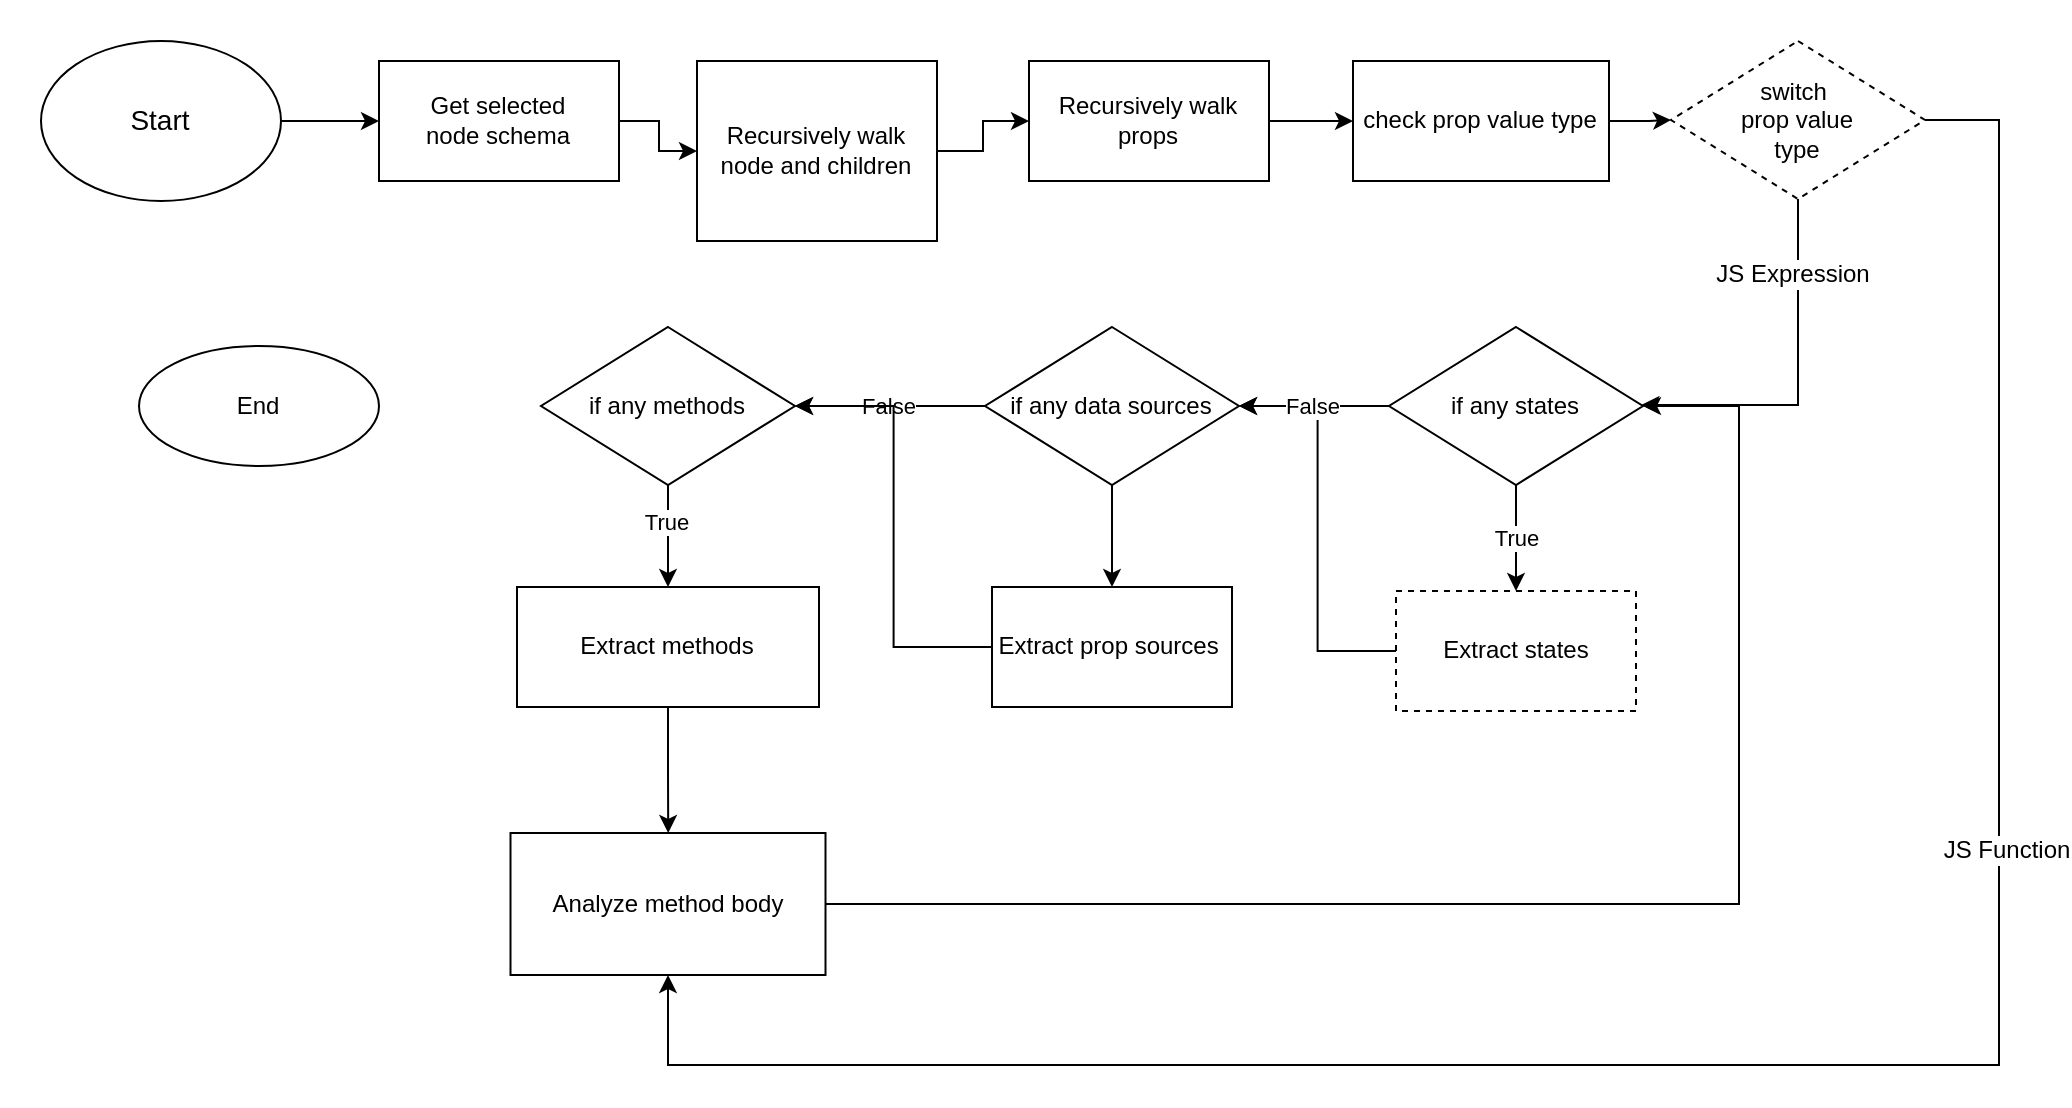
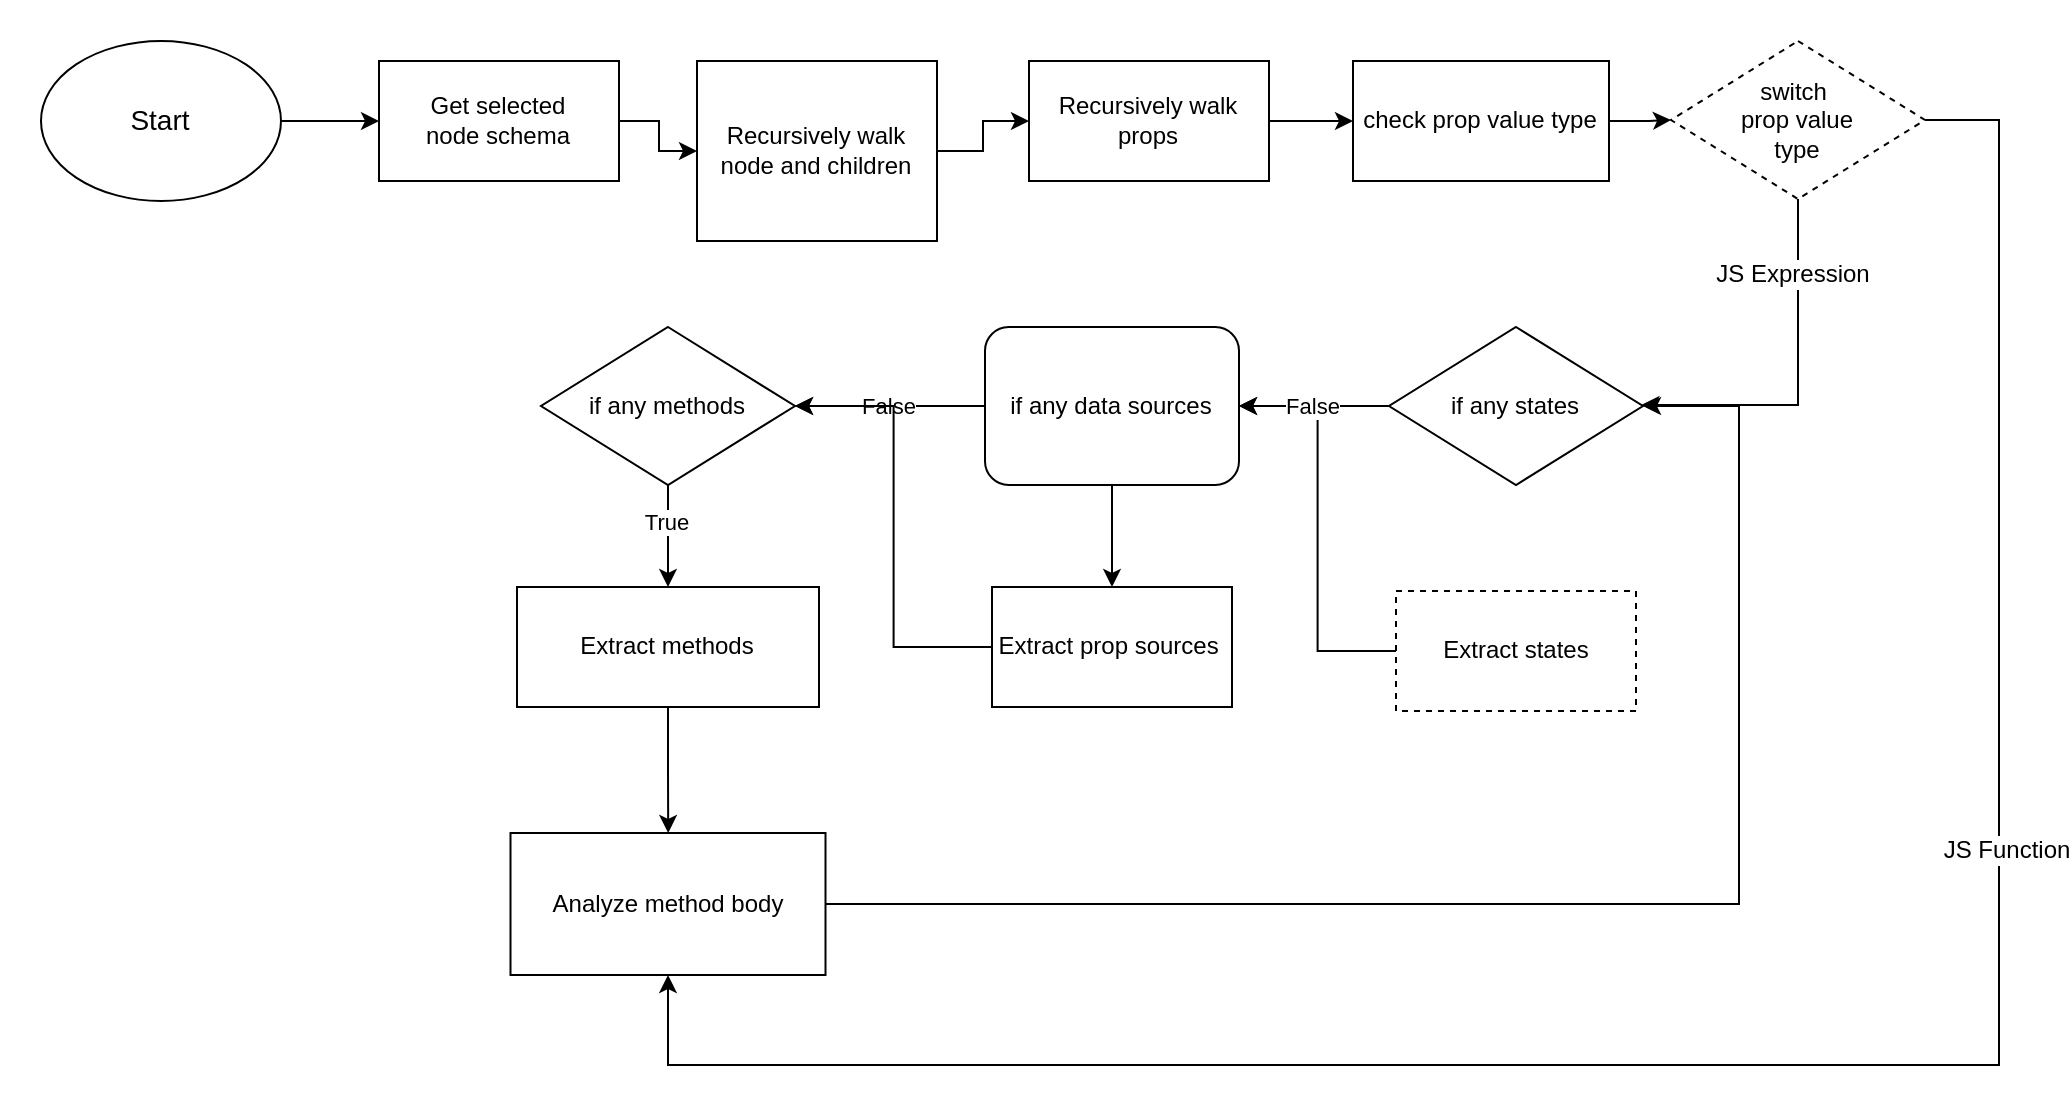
(259, 406) -> none
(1112, 406) -> (1112, 406)
(1516, 532) -> none
